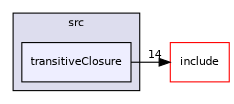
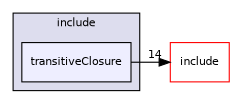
(76, 23) -> (76, 23)
